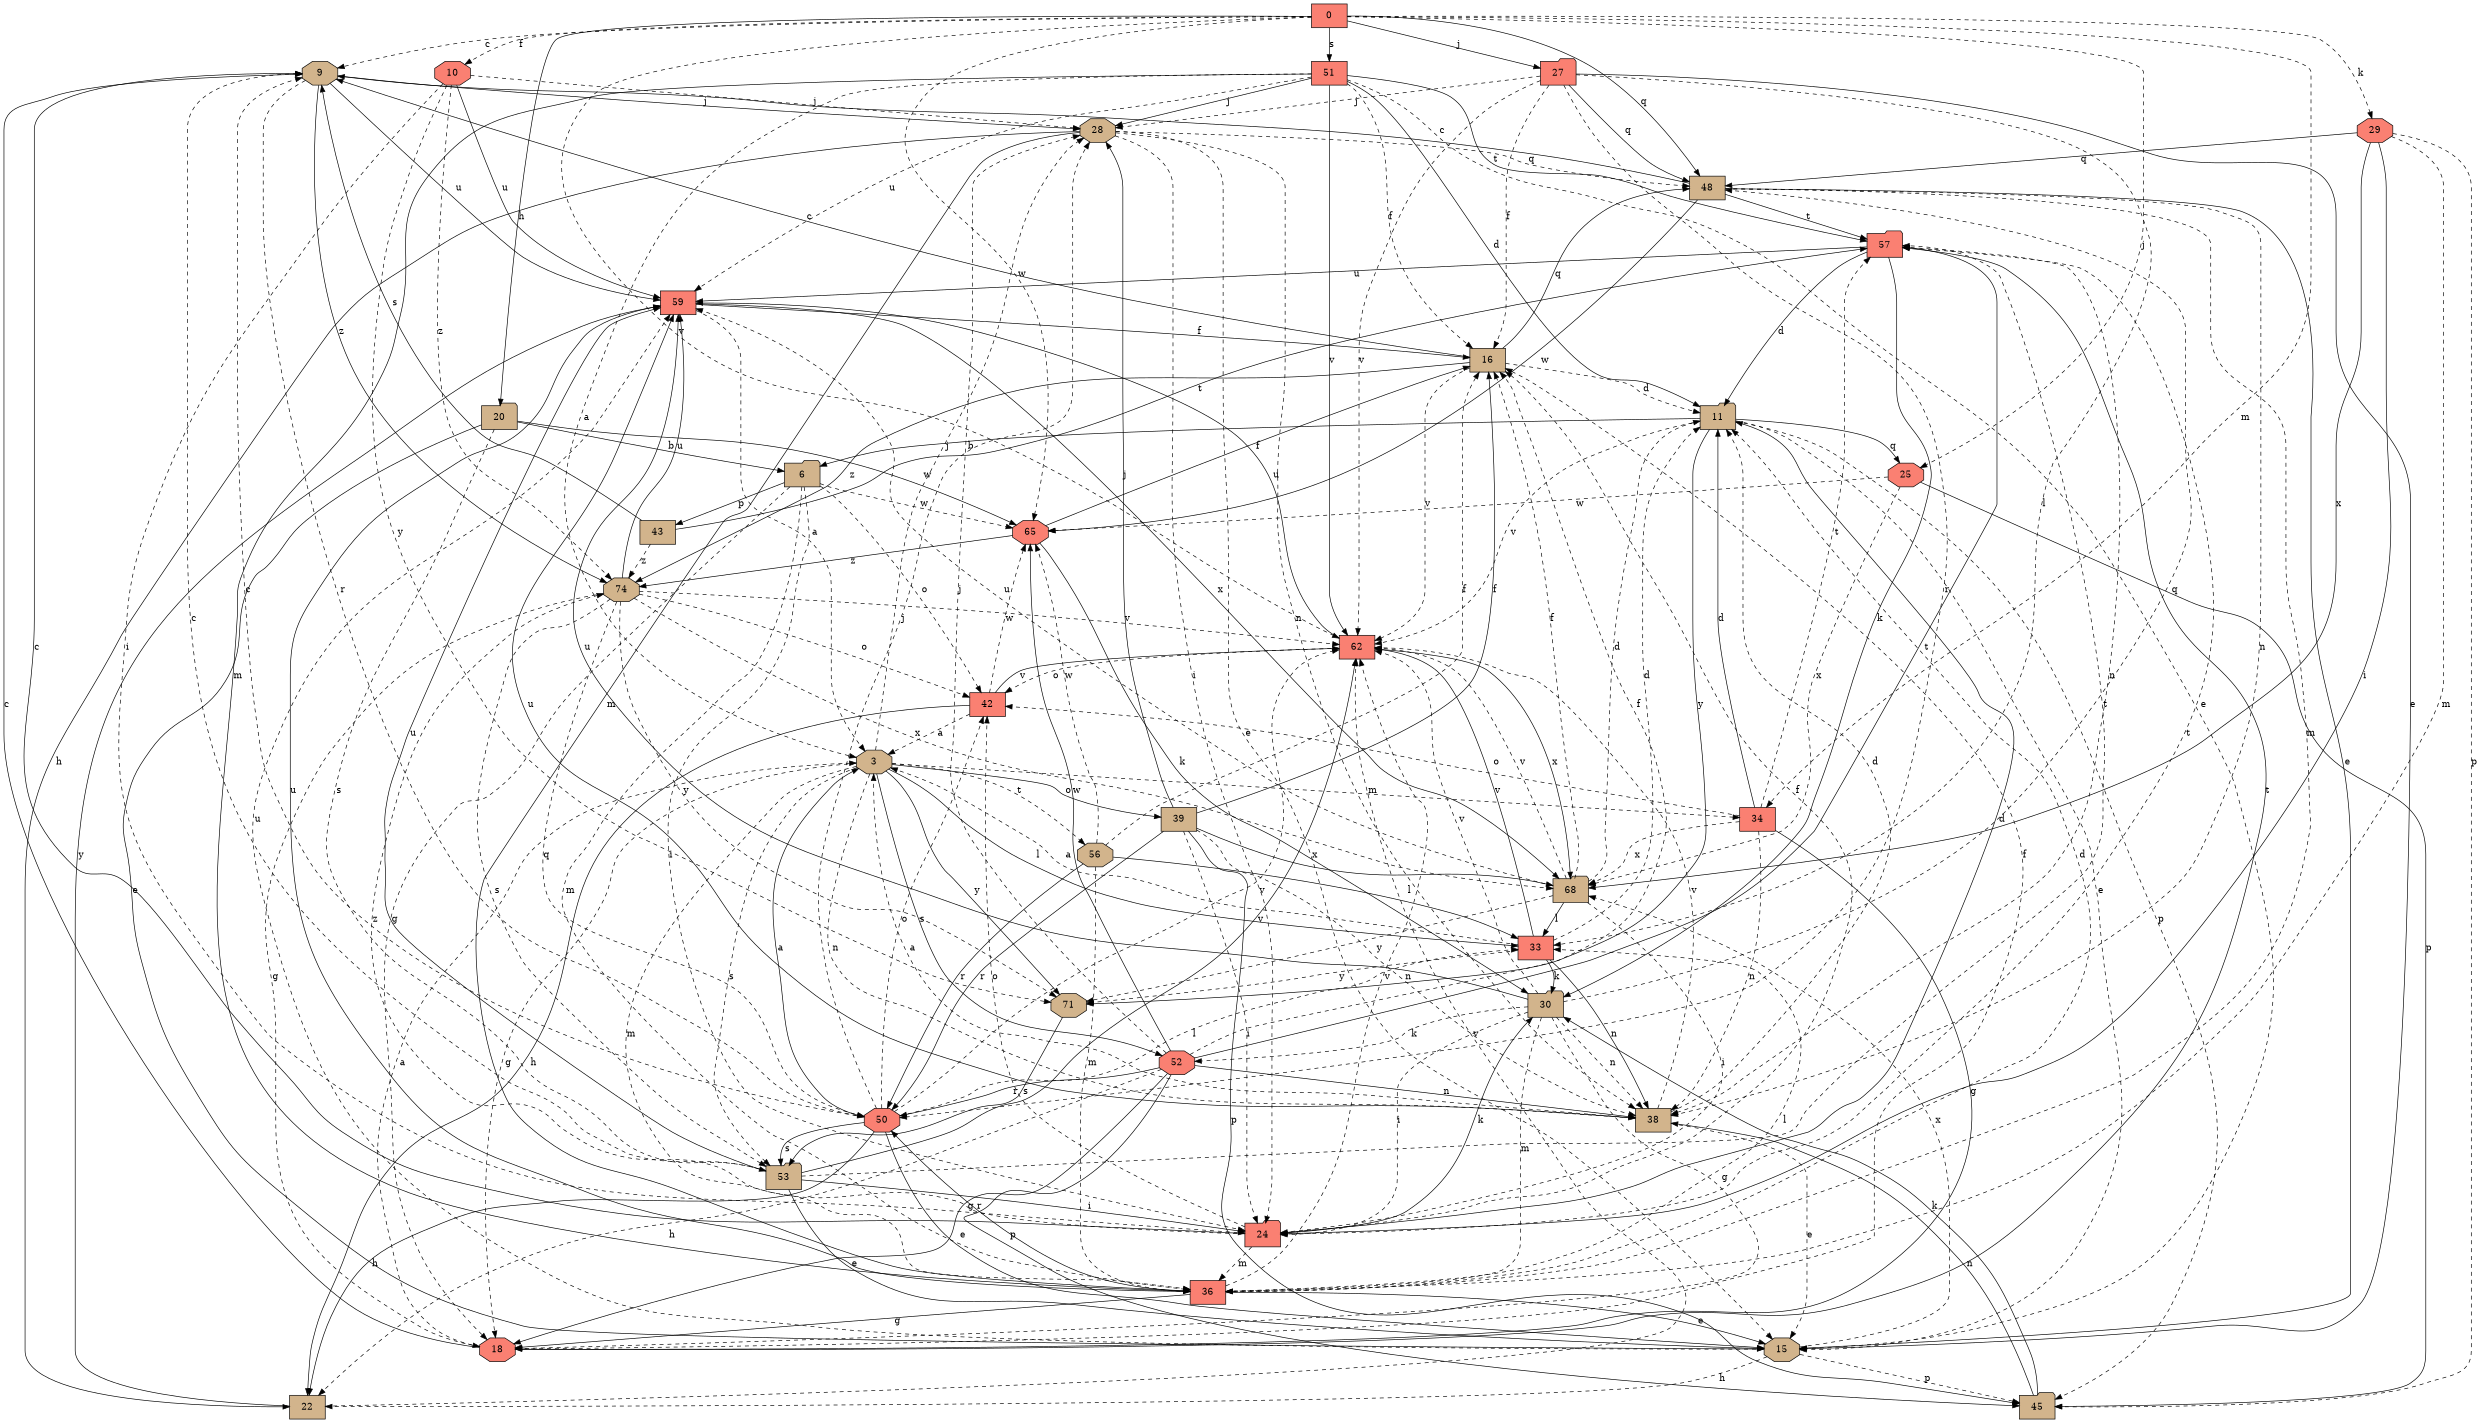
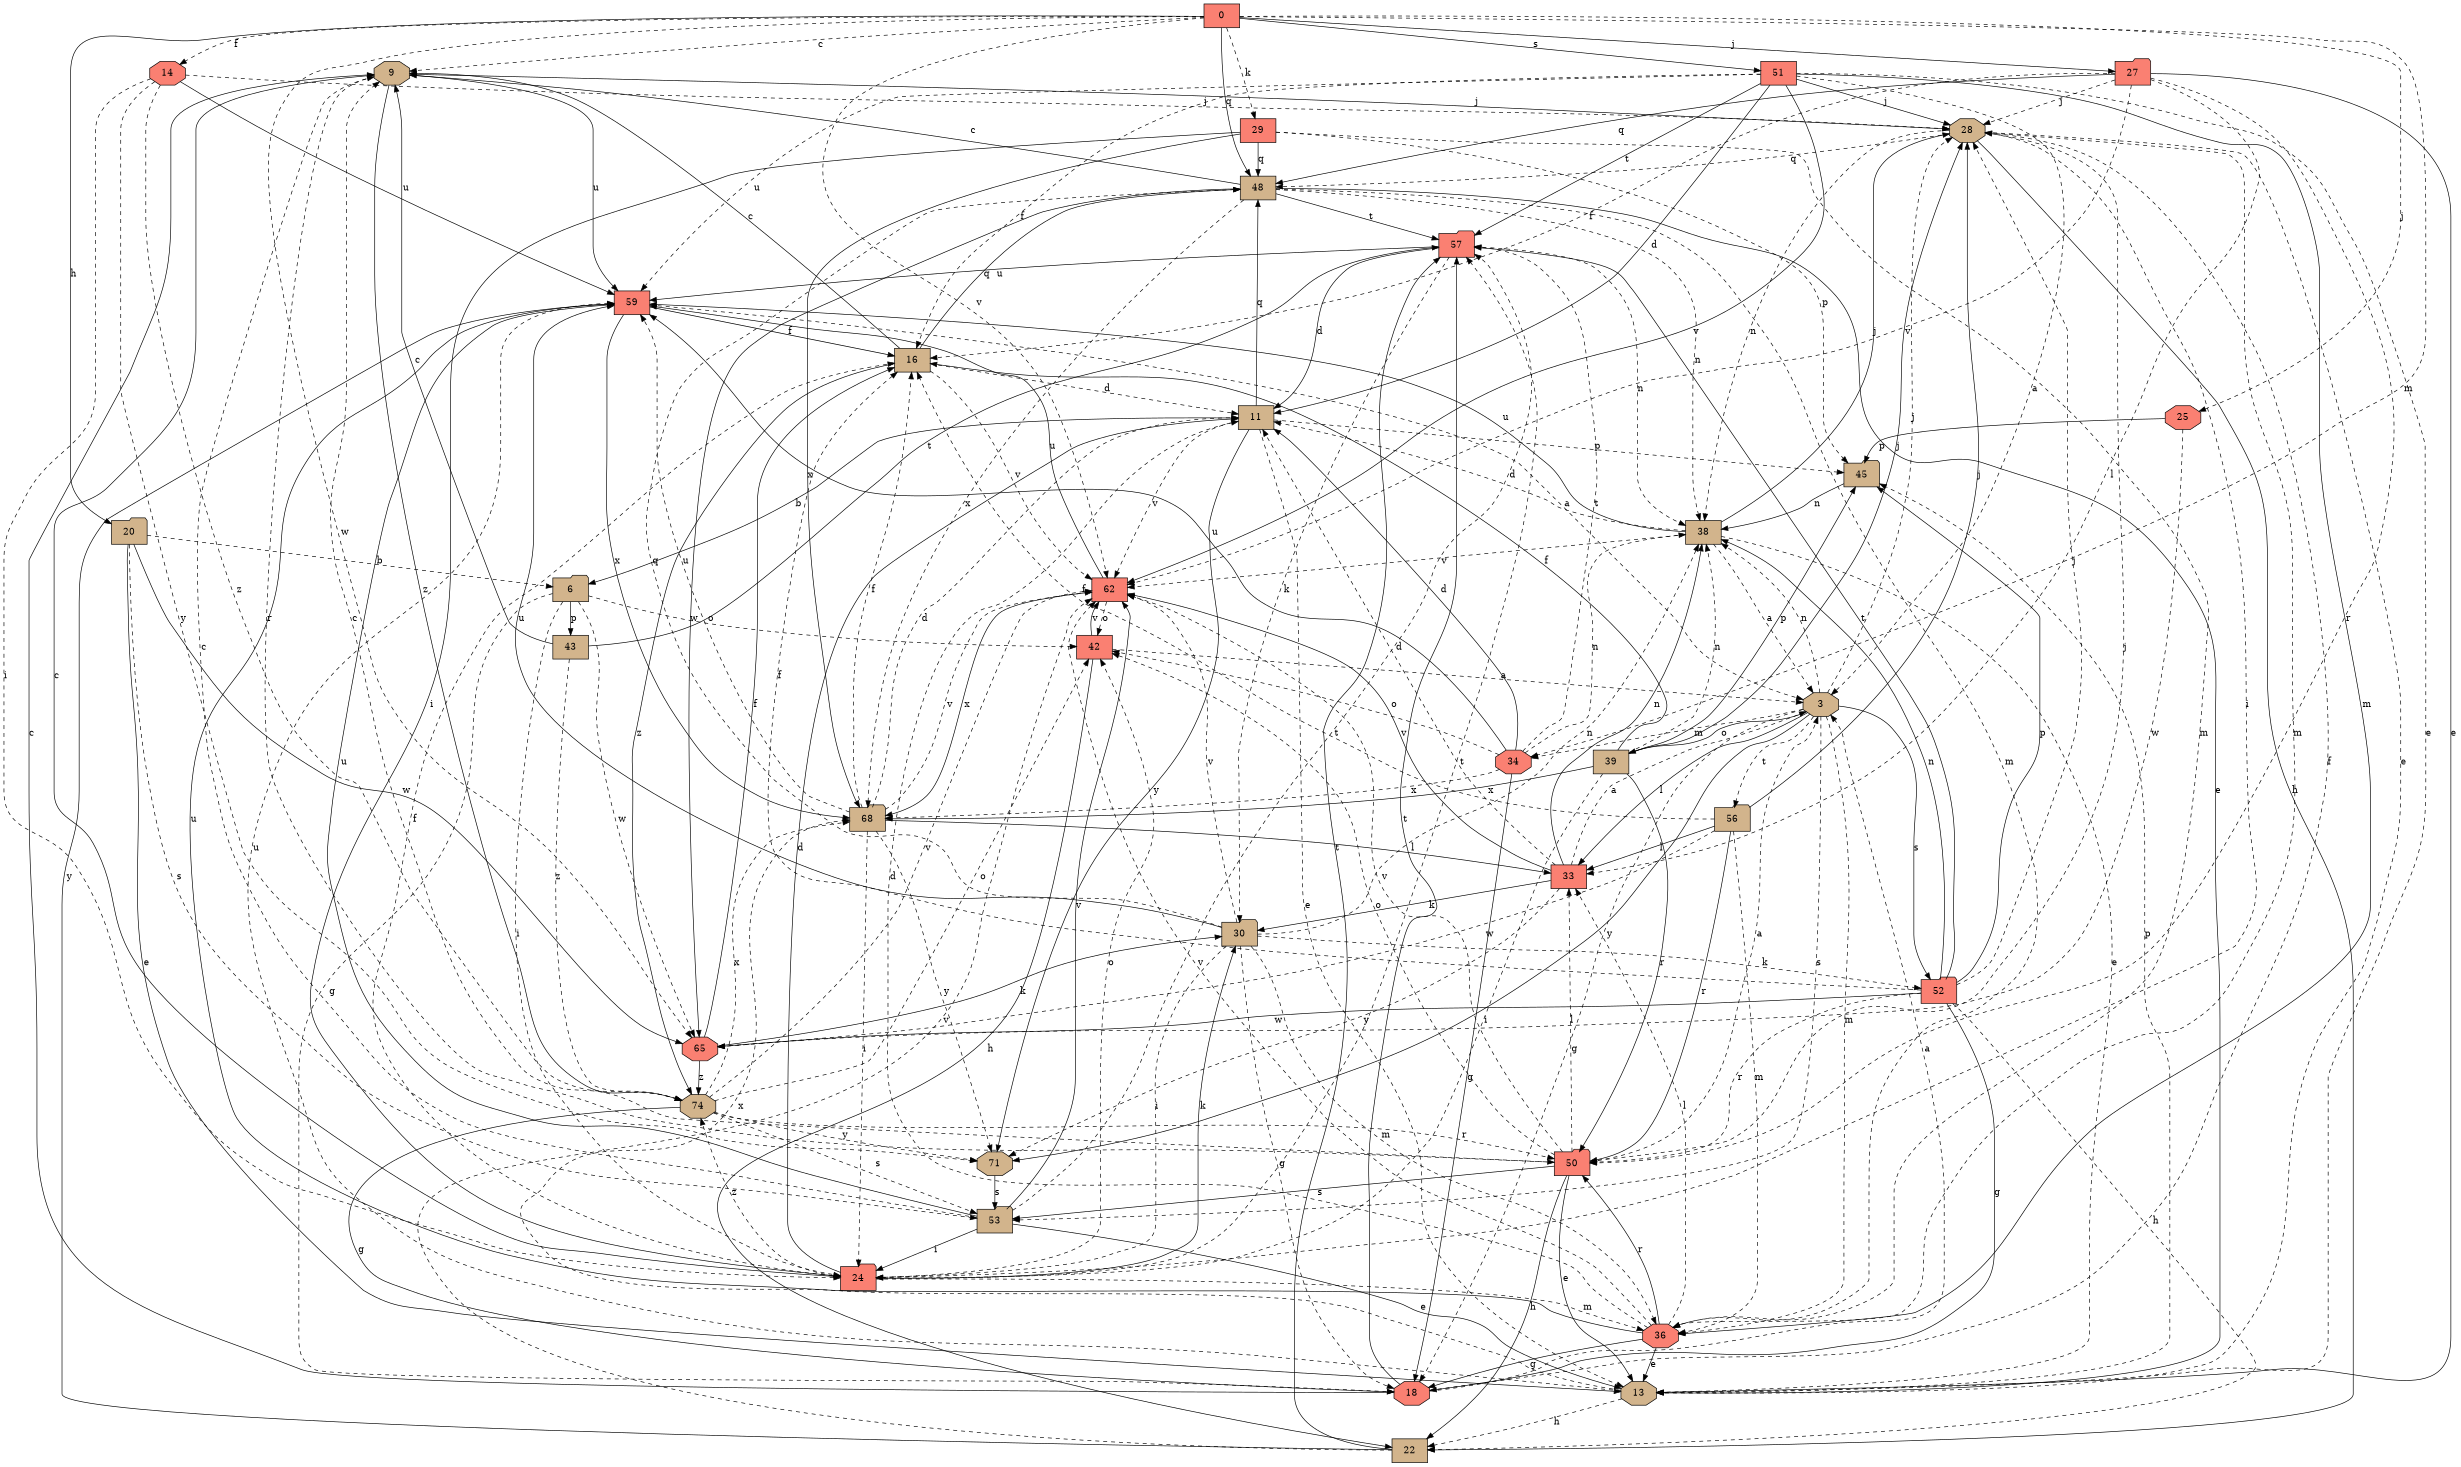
(453, 73) -> (168, 73)
(2375, 131) -> (1258, 131)
(395, 303) -> (418, 360)
none -> (1871, 352)
(1718, 418) -> (1256, 418)
(1820, 427) -> (1257, 306)
(647, 447) -> (357, 562)
(671, 462) -> (1099, 490)
none -> (1970, 520)
(1004, 621) -> none
(1853, 679) -> (1282, 586)
(1810, 750) -> (992, 463)
(1758, 819) -> (1513, 762)
(547, 855) -> (1464, 1135)
(1095, 855) -> (1732, 819)
(494, 864) -> (2294, 762)
none -> (1339, 877)
(266, 929) -> (662, 1339)
(776, 949) -> (1743, 986)
(636, 1011) -> none
(1177, 1063) -> (1939, 992)
(1006, 1088) -> (1741, 1068)
(882, 1120) -> (1572, 1164)
(1851, 1158) -> none
(1770, 1269) -> (2263, 988)
(1208, 1292) -> (1661, 1336)
(1782, 1350) -> (1639, 1393)
